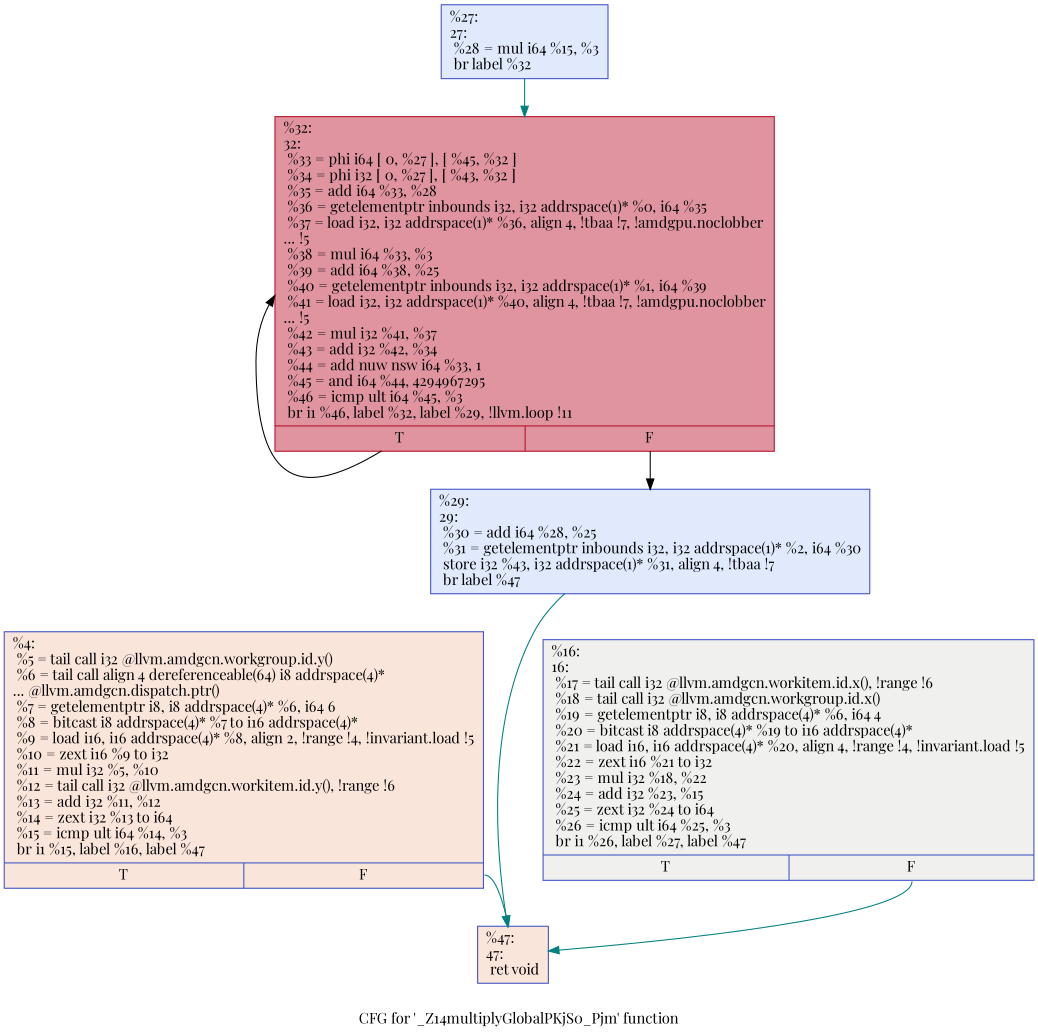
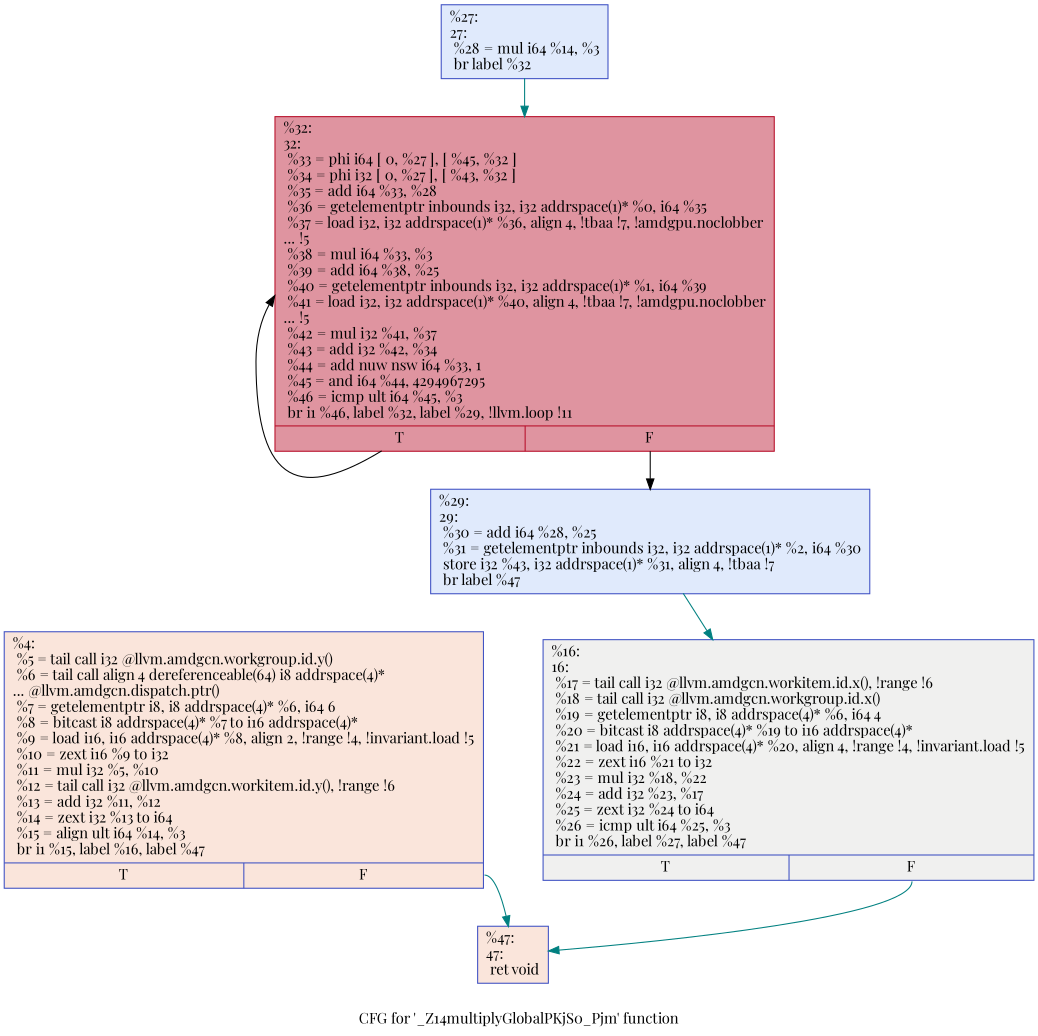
(525, 49) -> (525, 49)
(501, 747) -> (695, 612)
(628, 794) -> (628, 794)
(100, 834) -> (99, 834)
